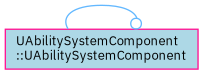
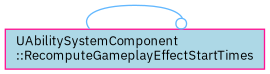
(102, 49) -> (135, 49)
